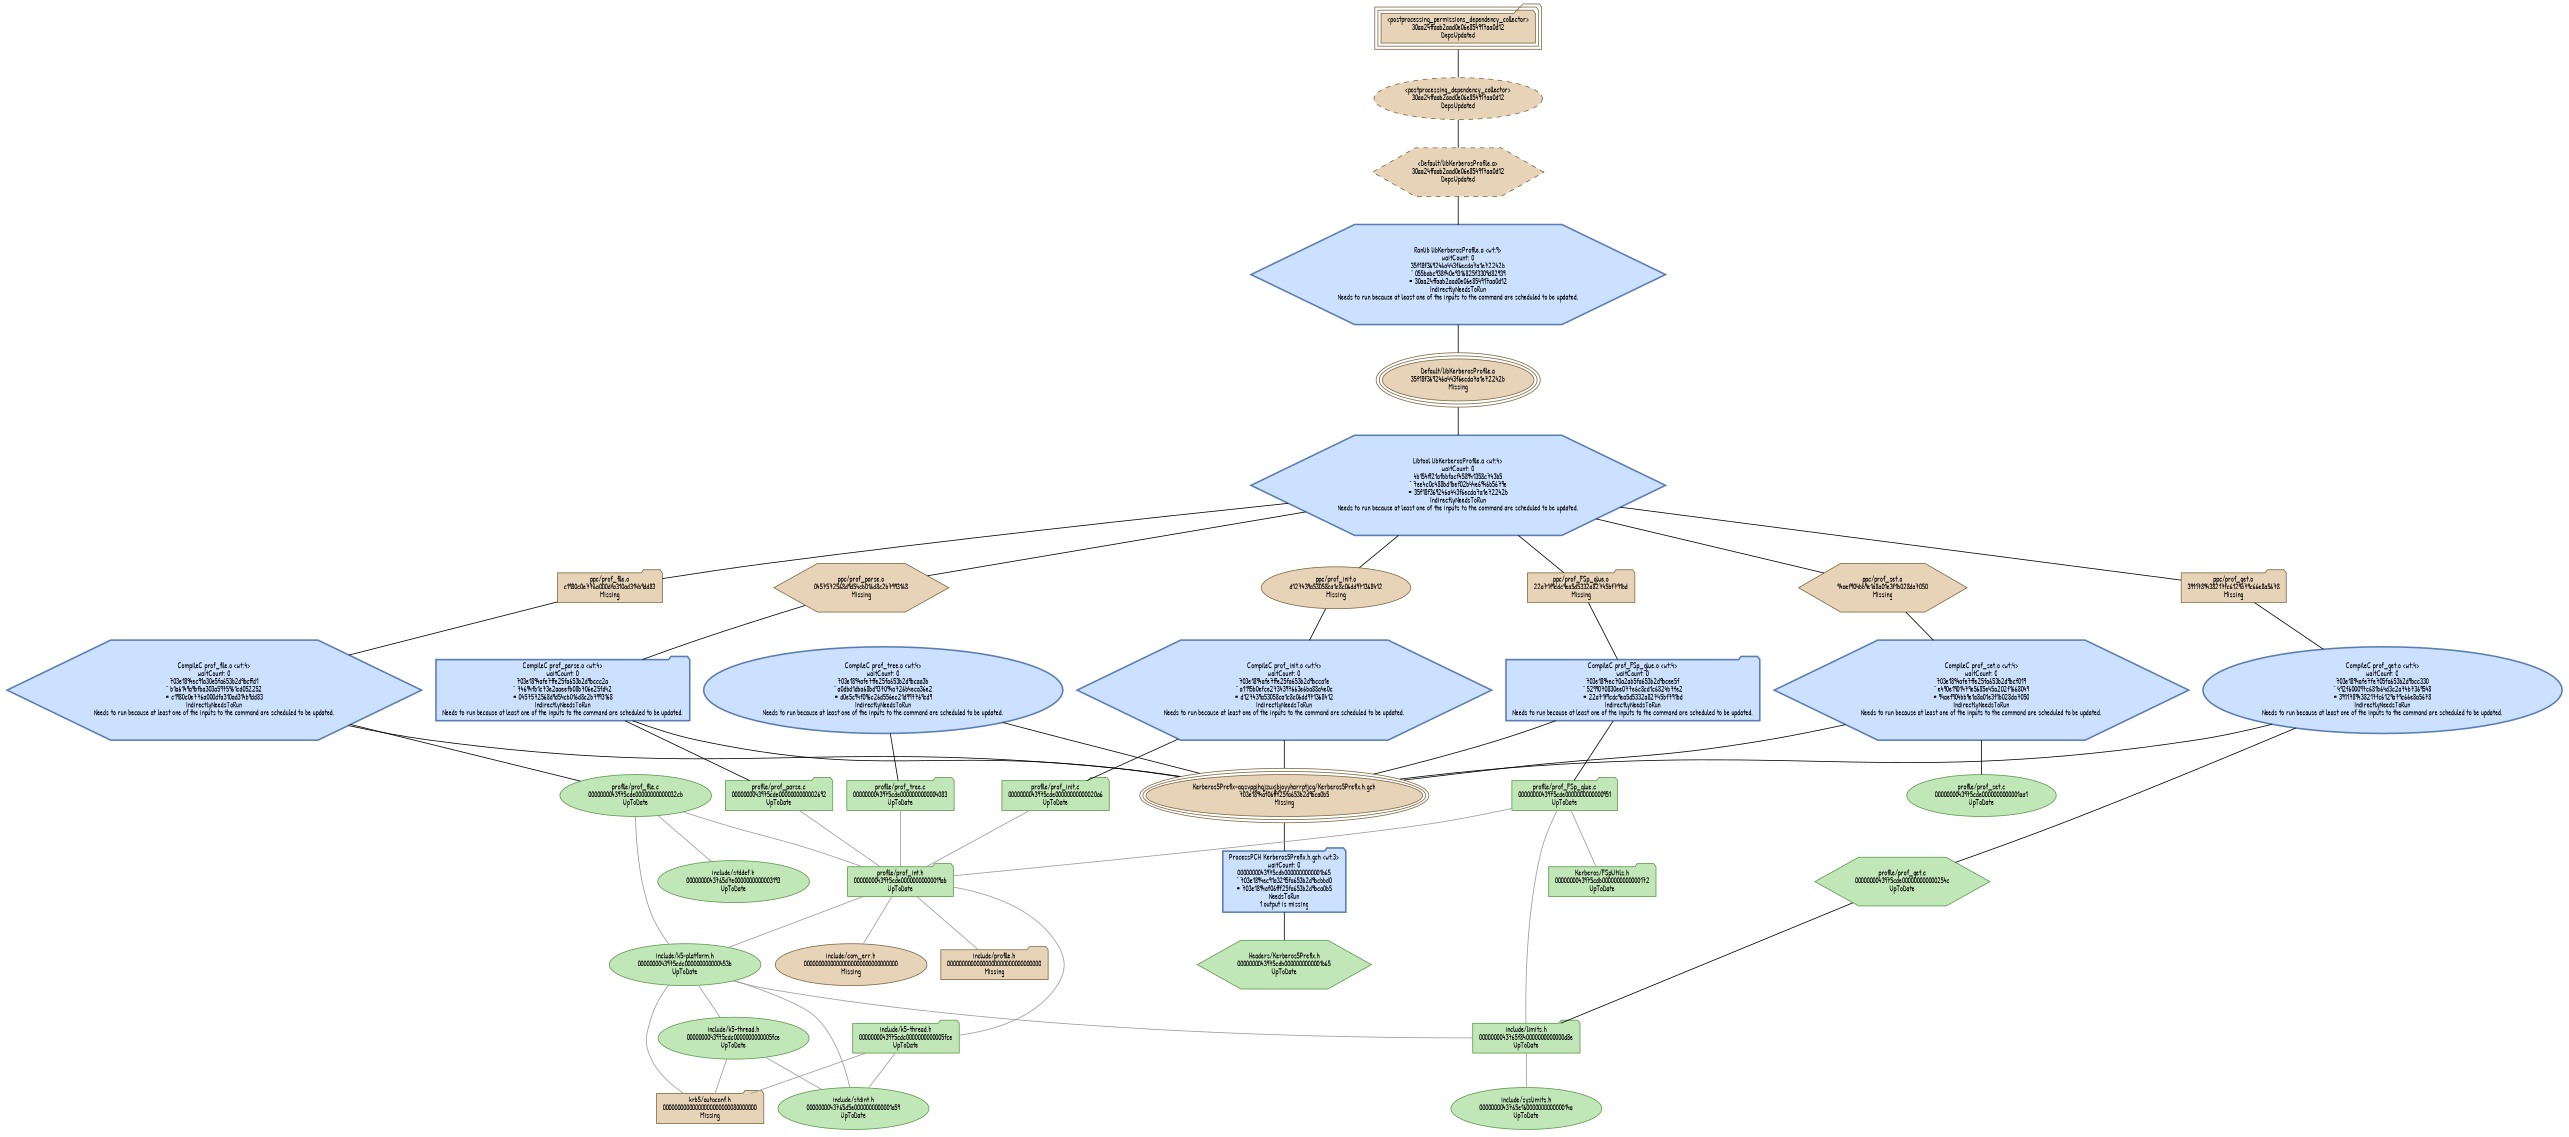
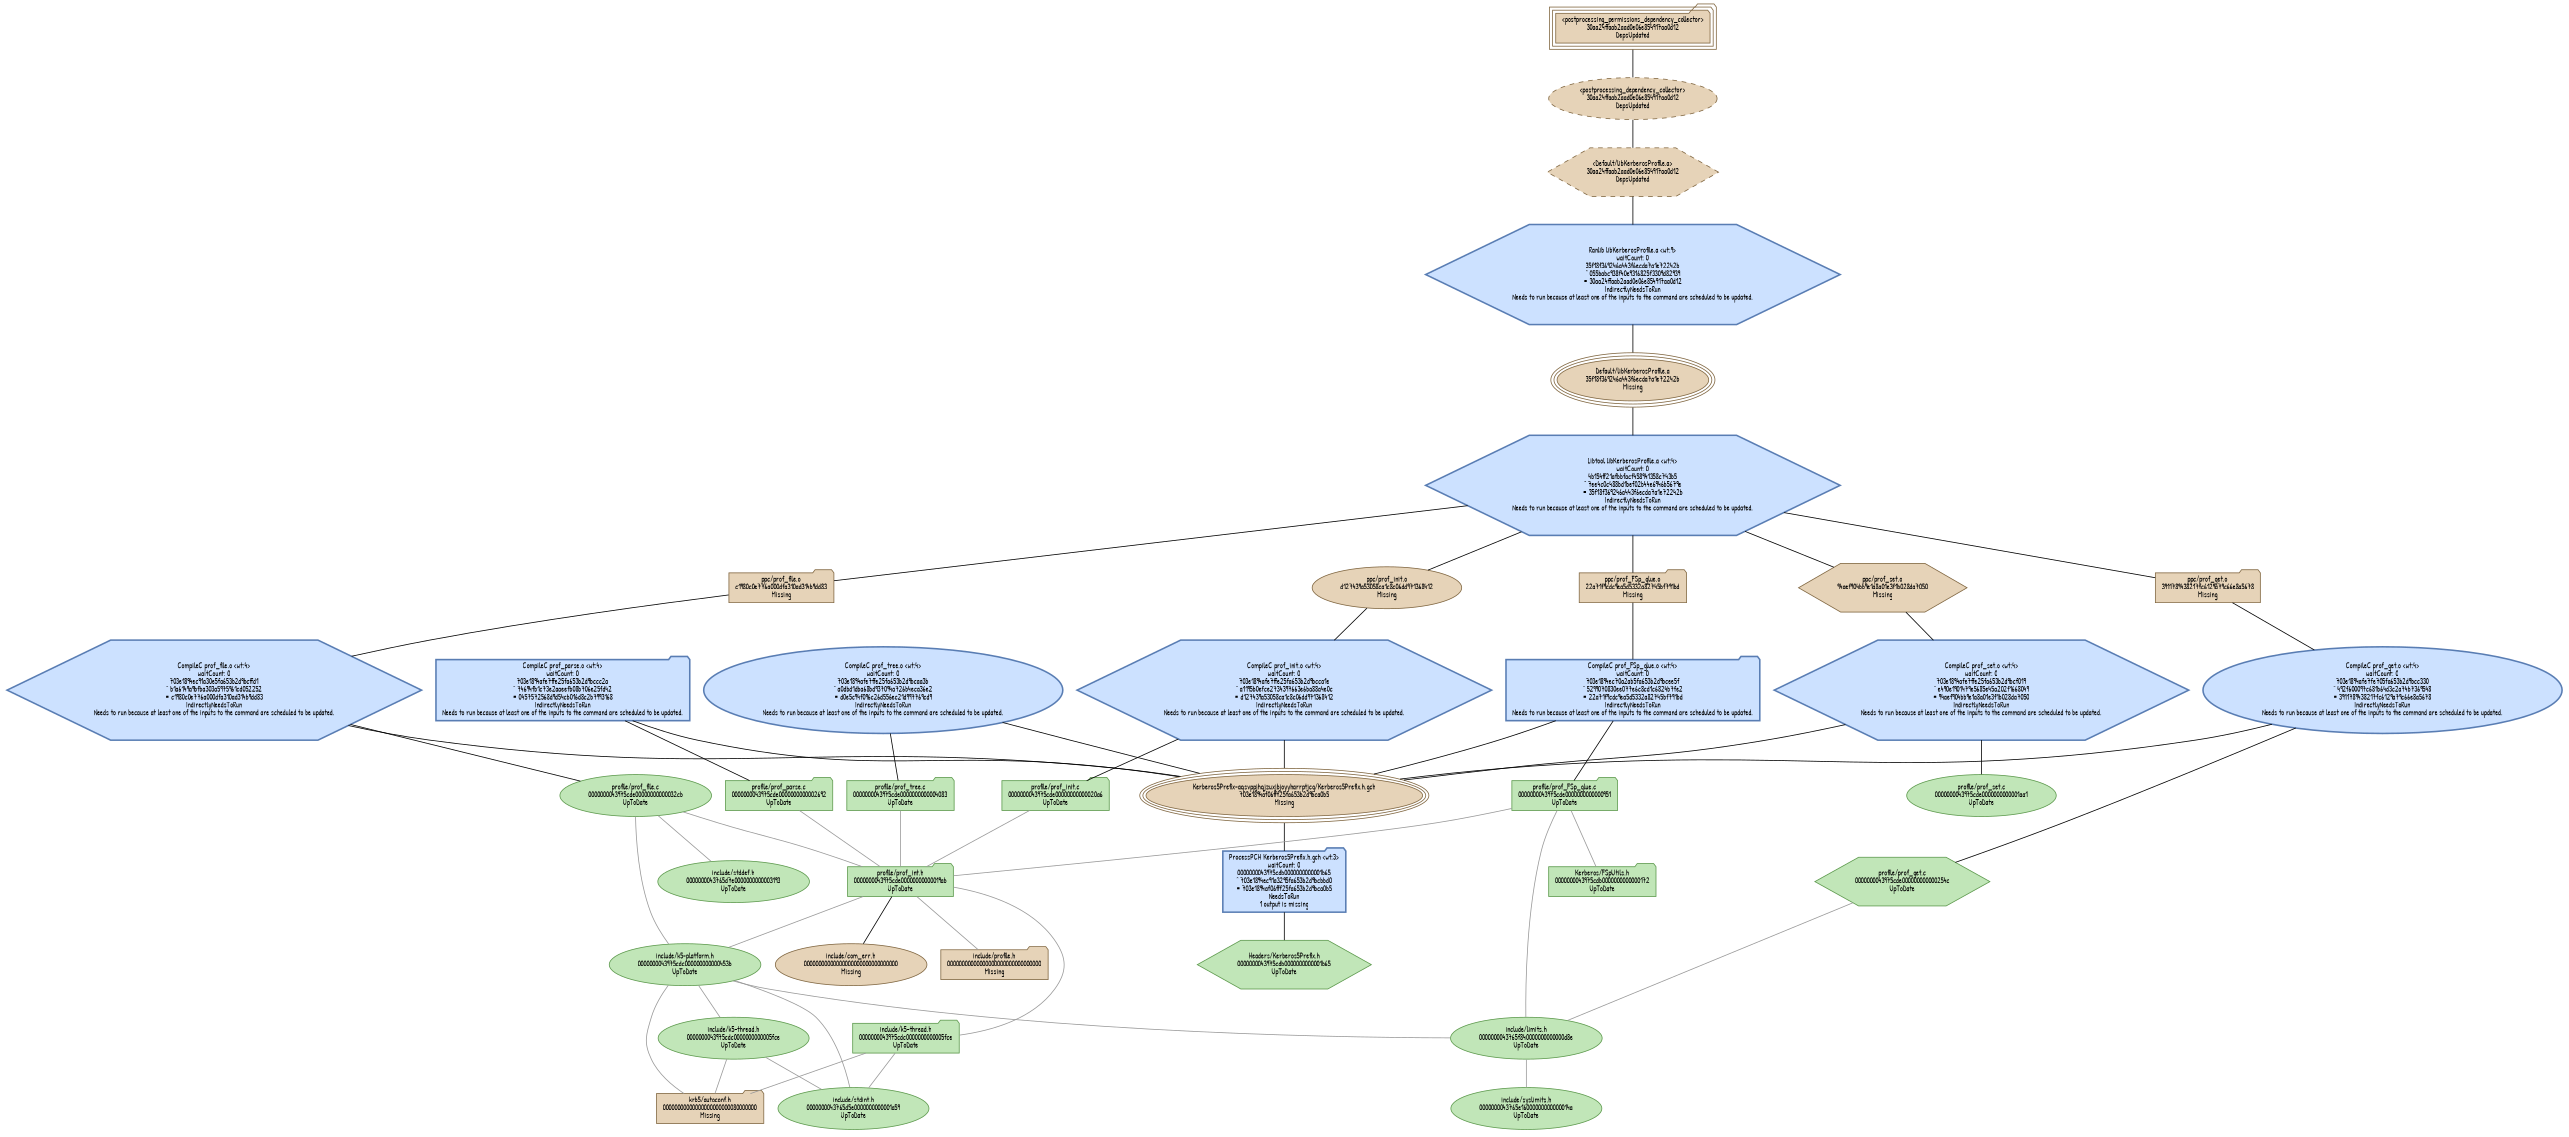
(861, 588) -> none
(878, 920) -> (878, 920)
(1707, 963) -> (1710, 962)
(1526, 1038) -> (1526, 1038)
